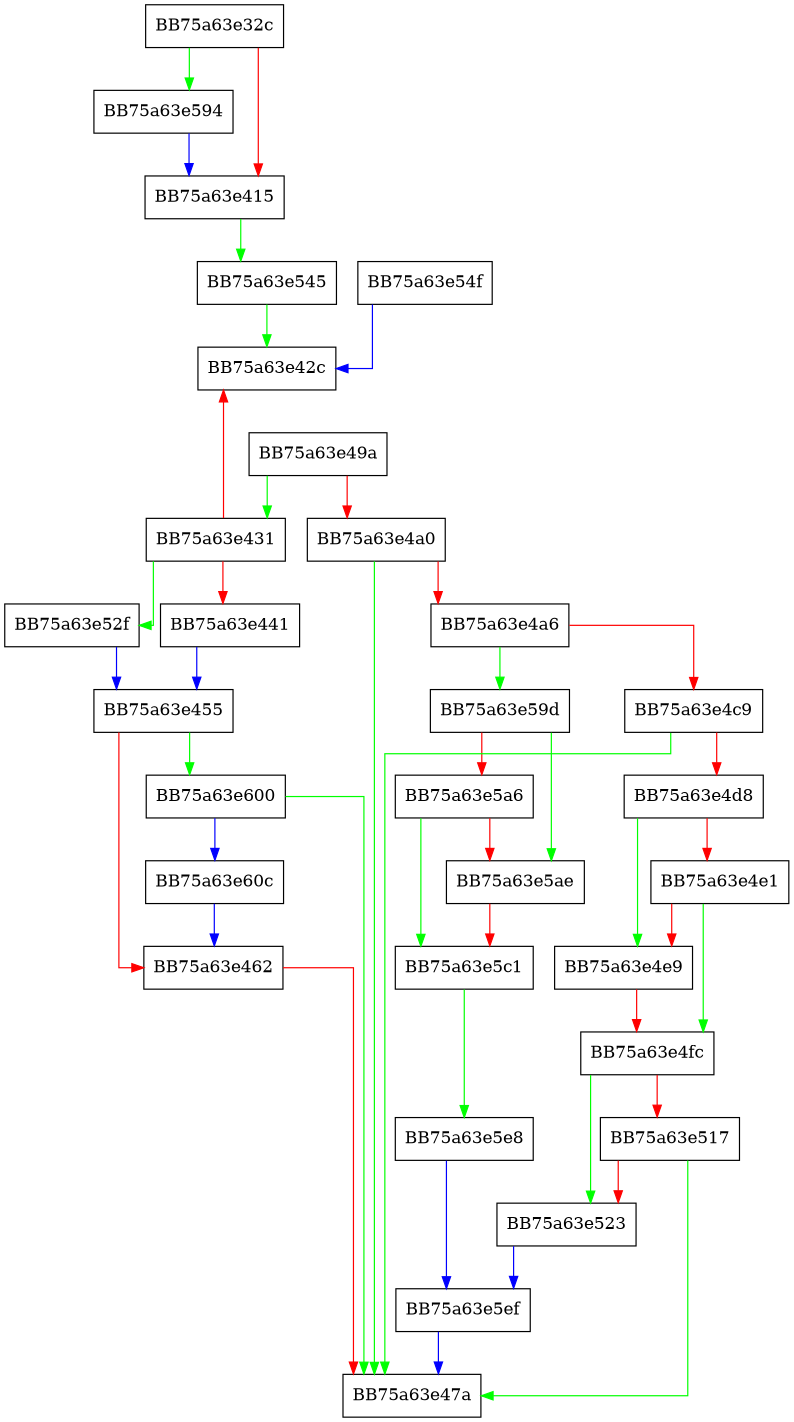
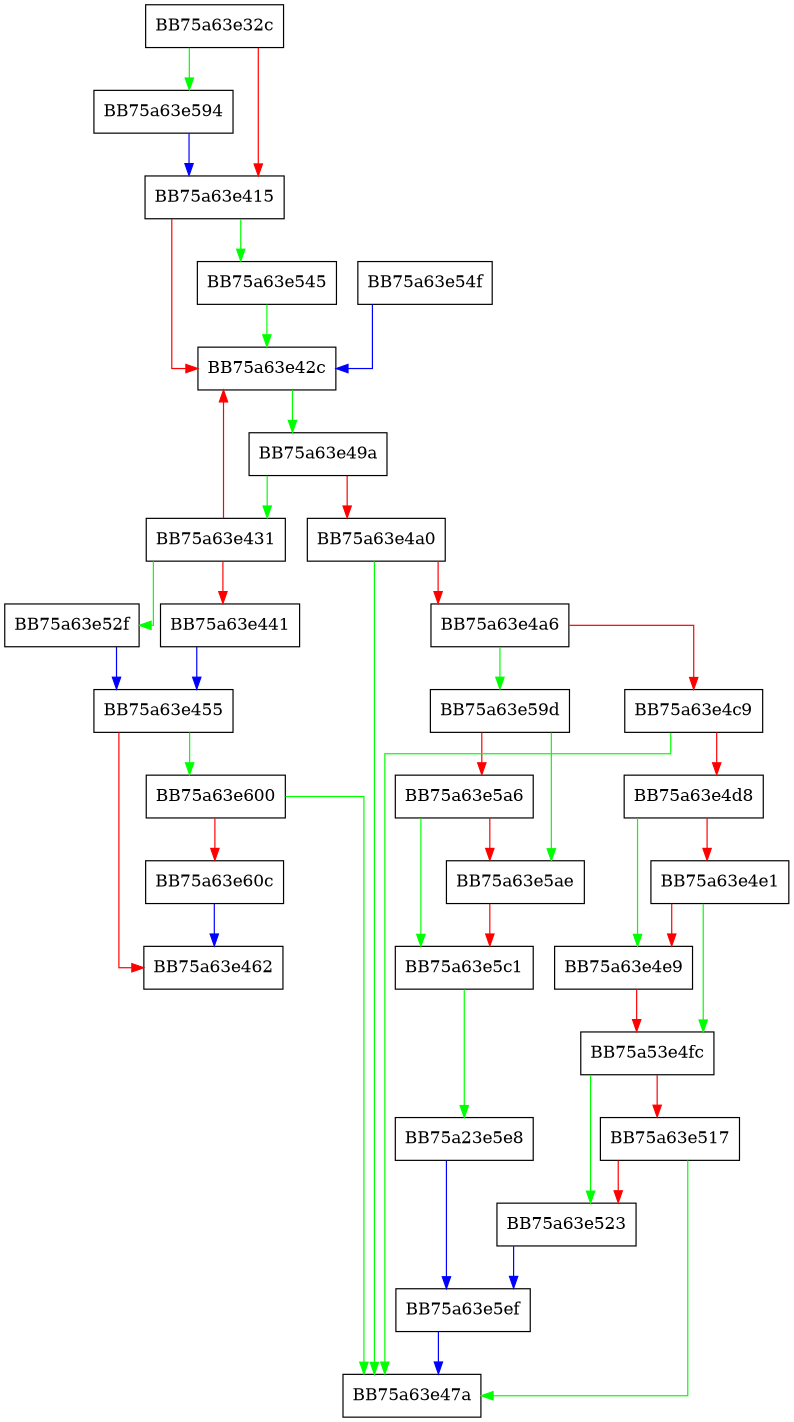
none -> (172, 301)
none -> (292, 405)
(215, 833) -> (215, 833)
(647, 1053) -> (647, 1053)
(353, 1130) -> none
(464, 1139) -> (464, 1139)
